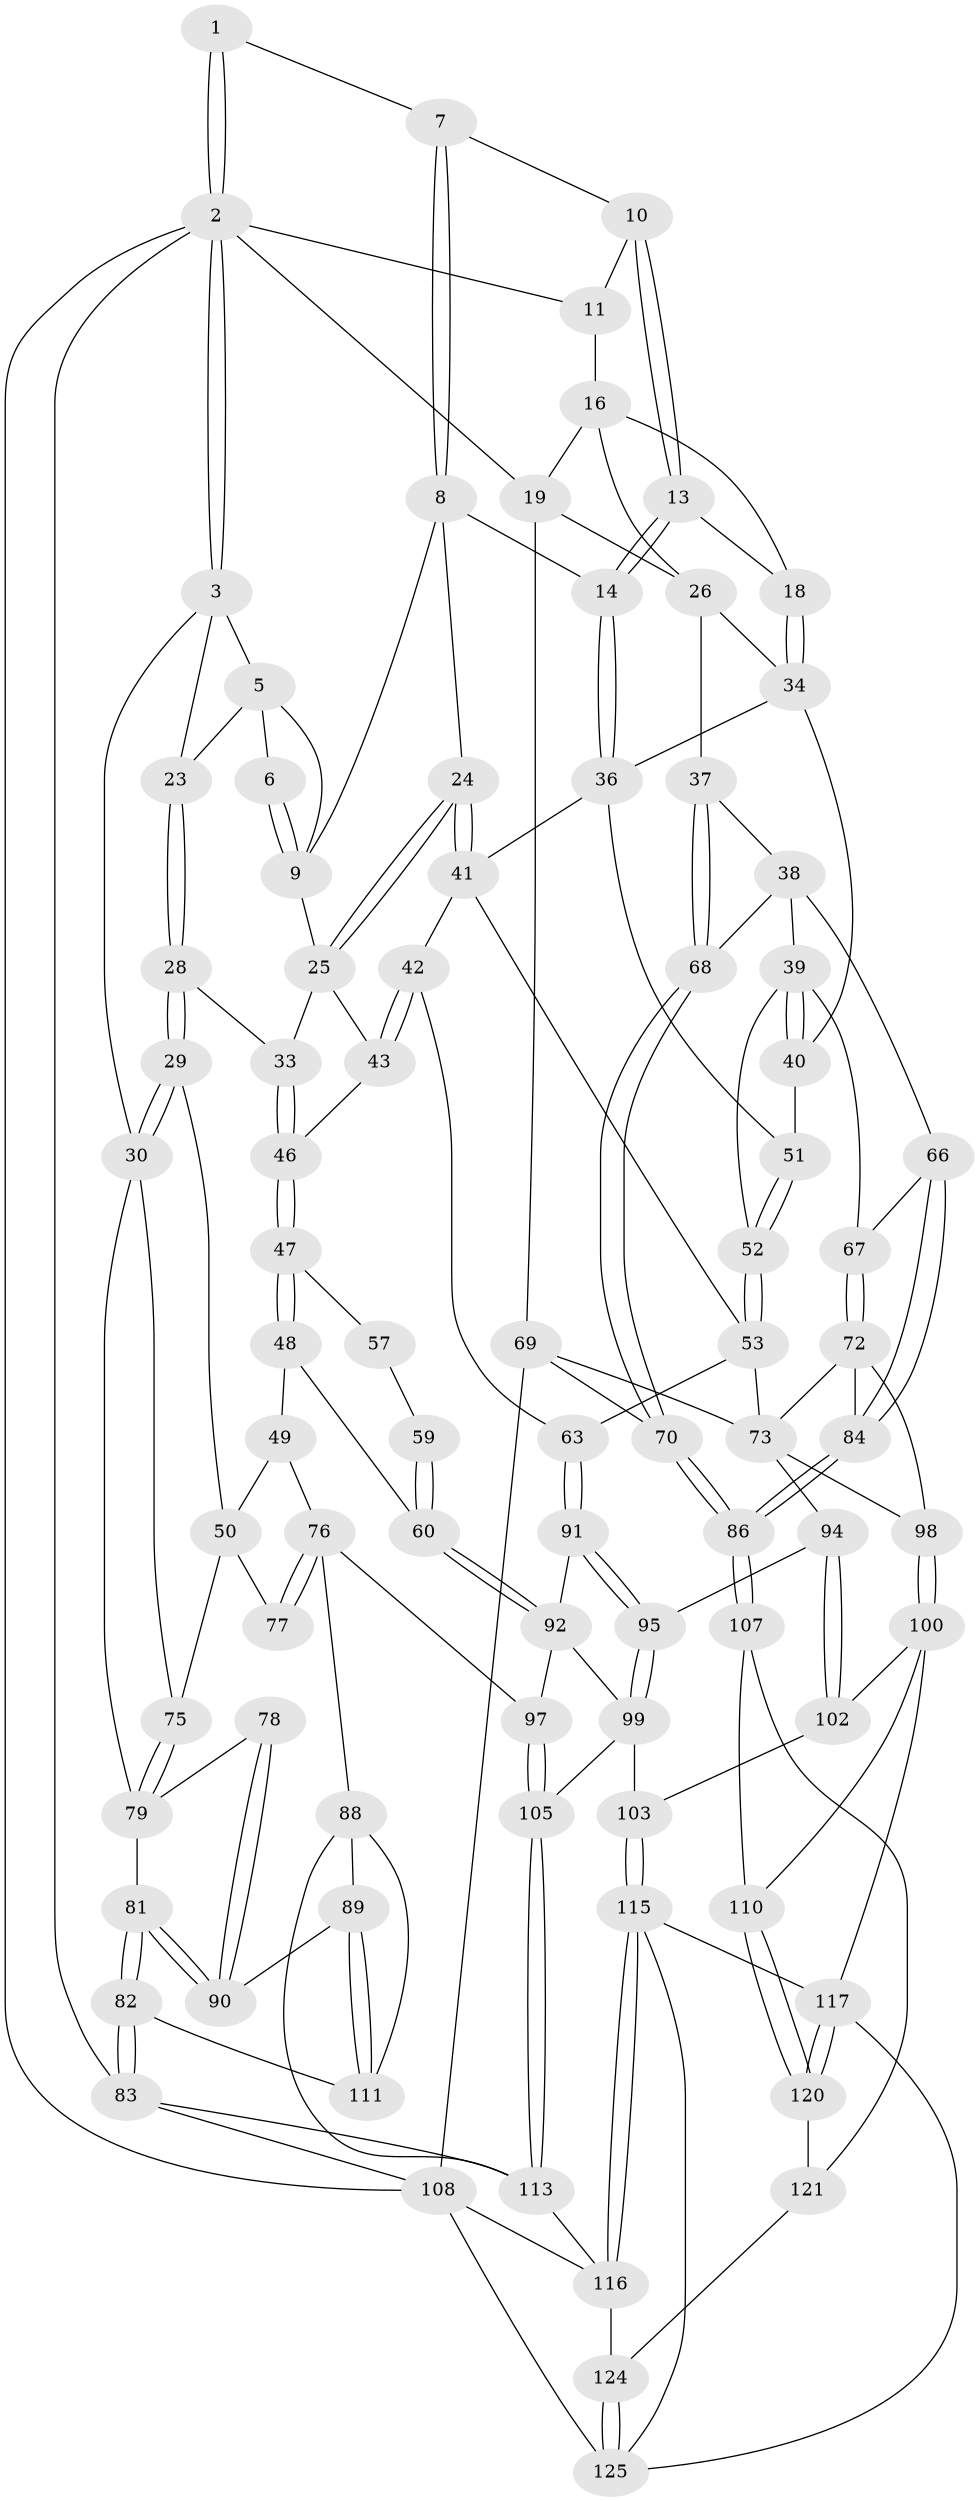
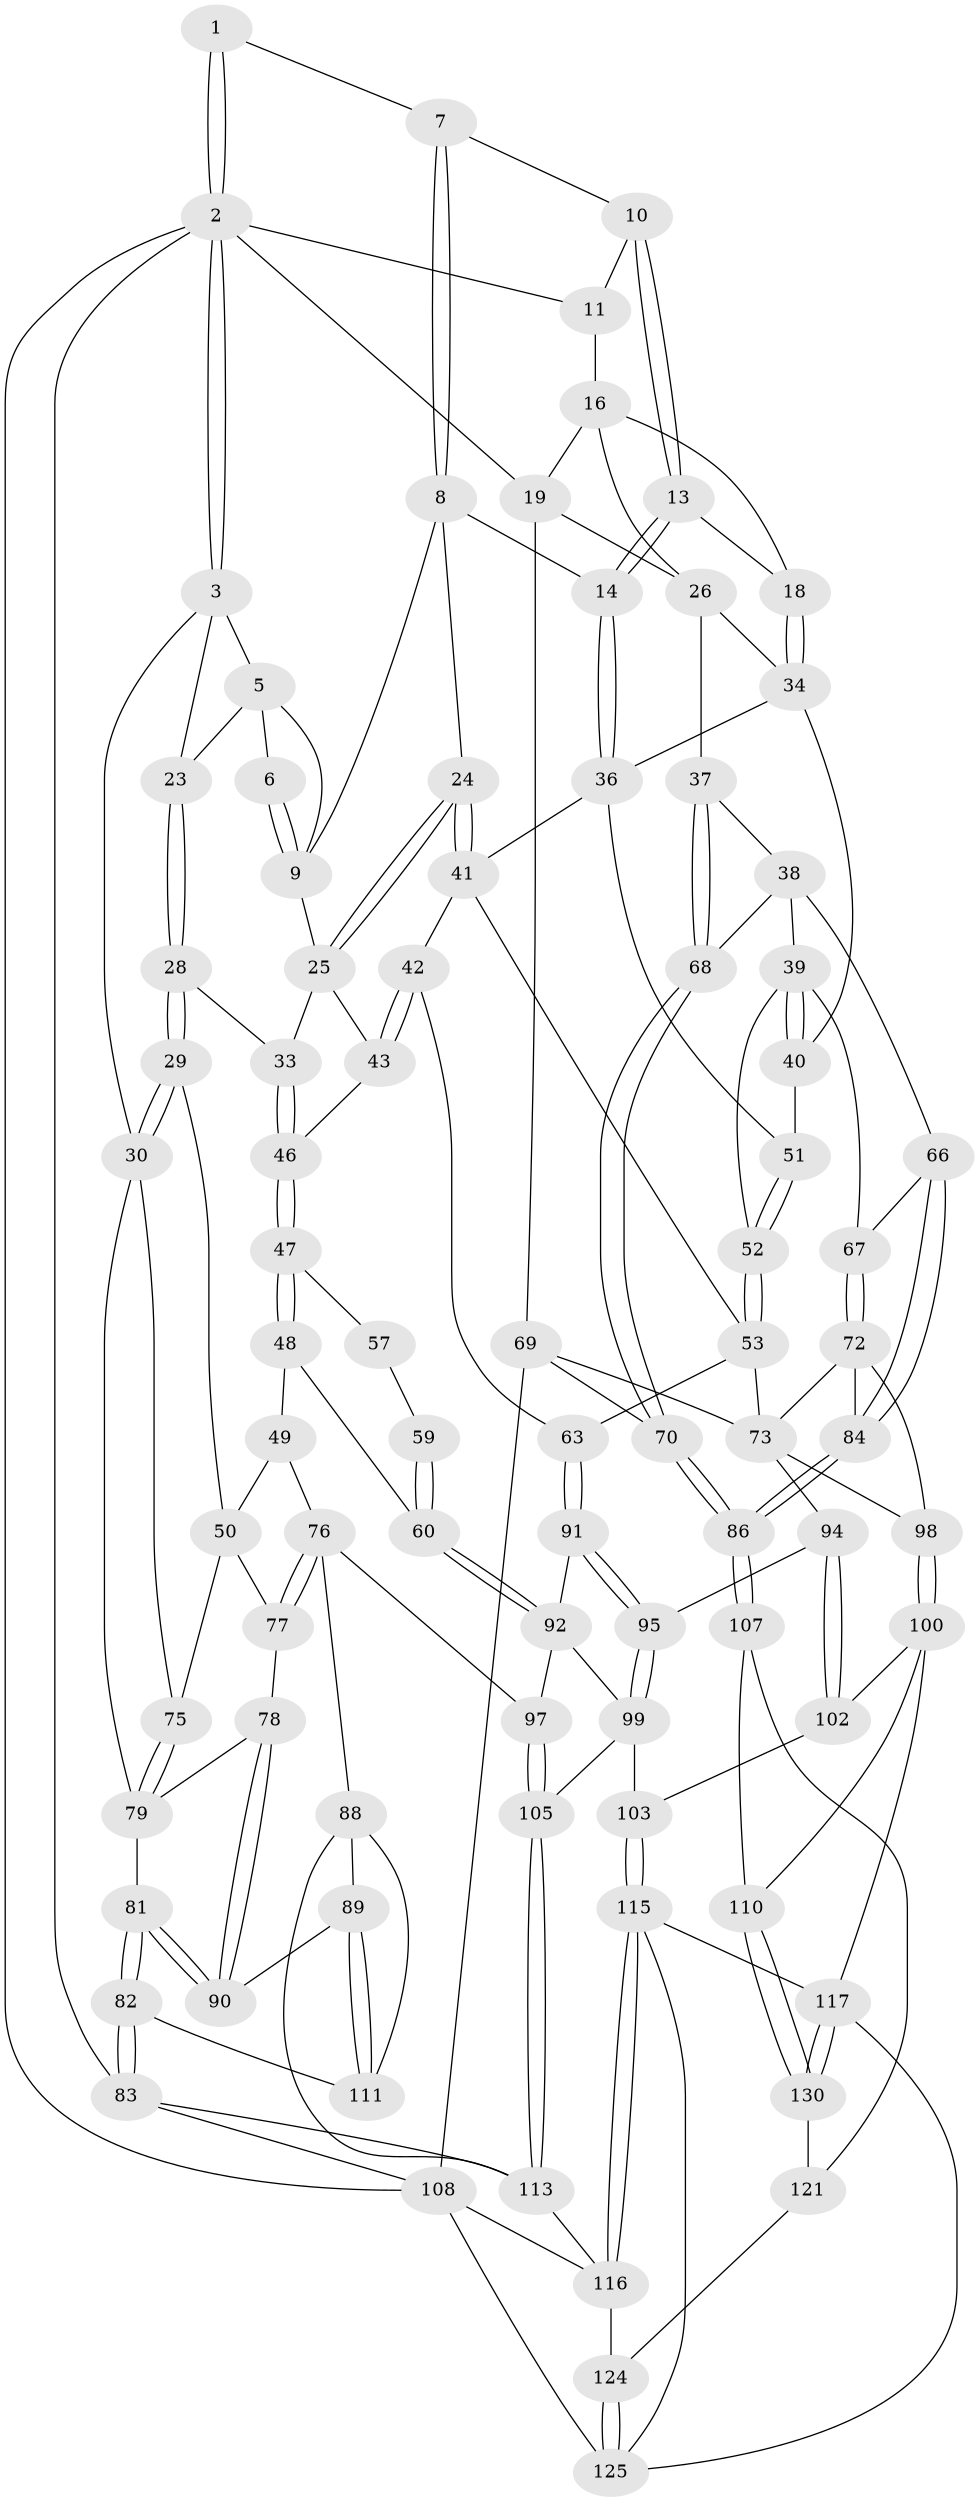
none -> (274, 1674)
(808, 2097) -> (808, 2097)
